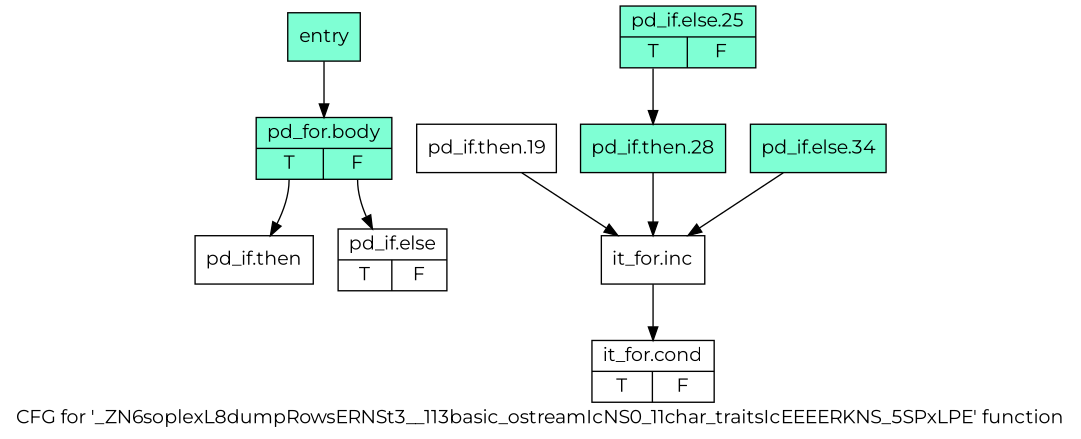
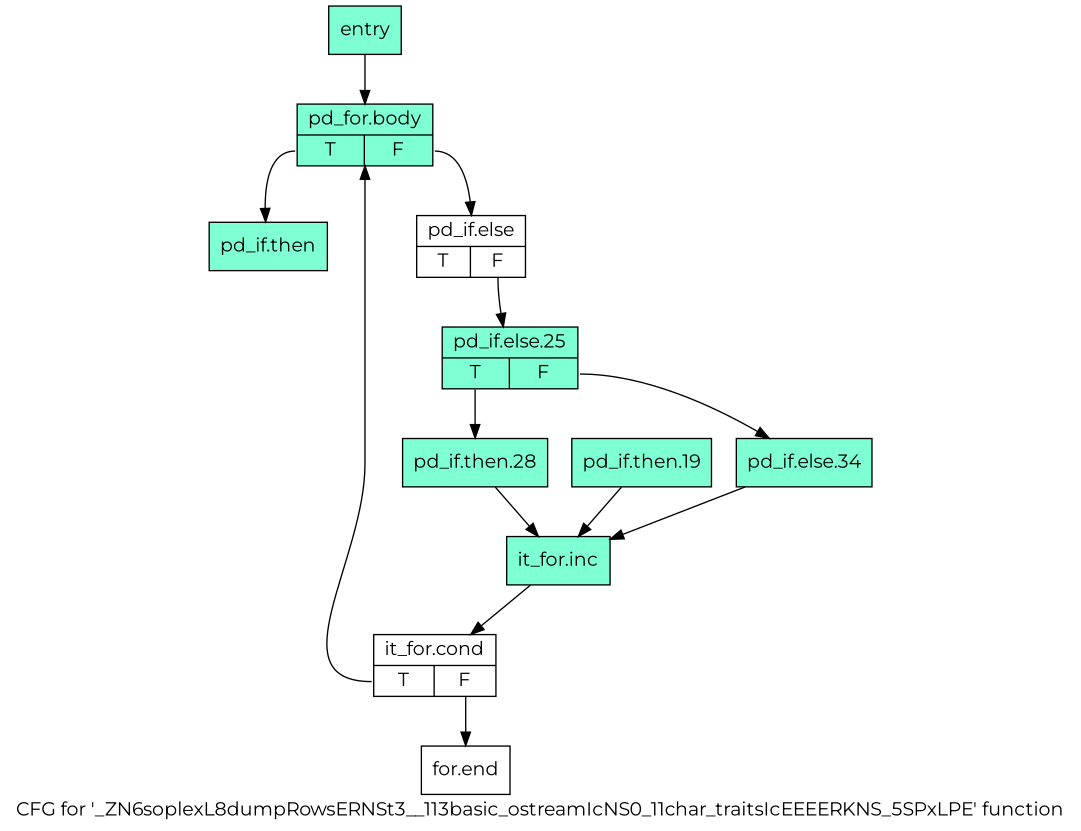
(487, 148) -> (642, 463)
(254, 260) -> (268, 246)
(653, 260) -> (558, 561)
none -> (499, 296)
none -> (672, 392)
none -> (365, 447)
none -> (466, 770)
